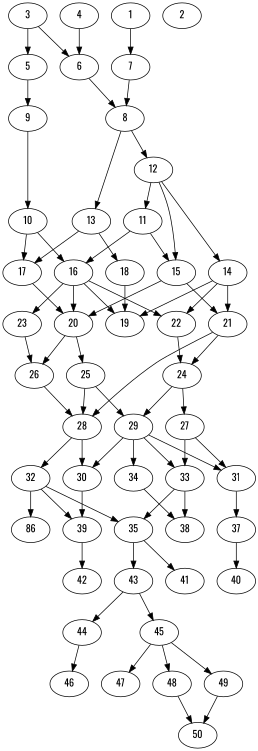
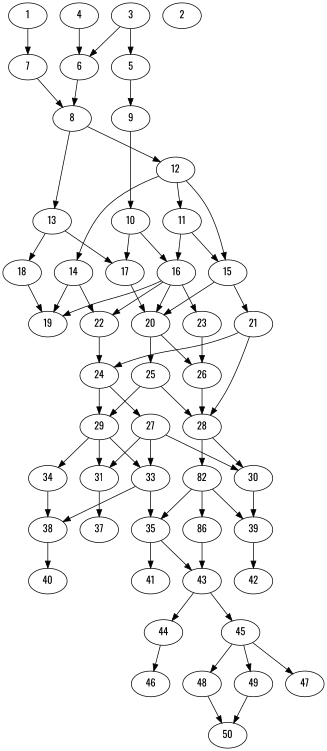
(228, 295) -> none
(110, 450) -> (197, 450)
(31, 478) -> (202, 478)
none -> (202, 552)
(236, 552) -> (48, 552)
